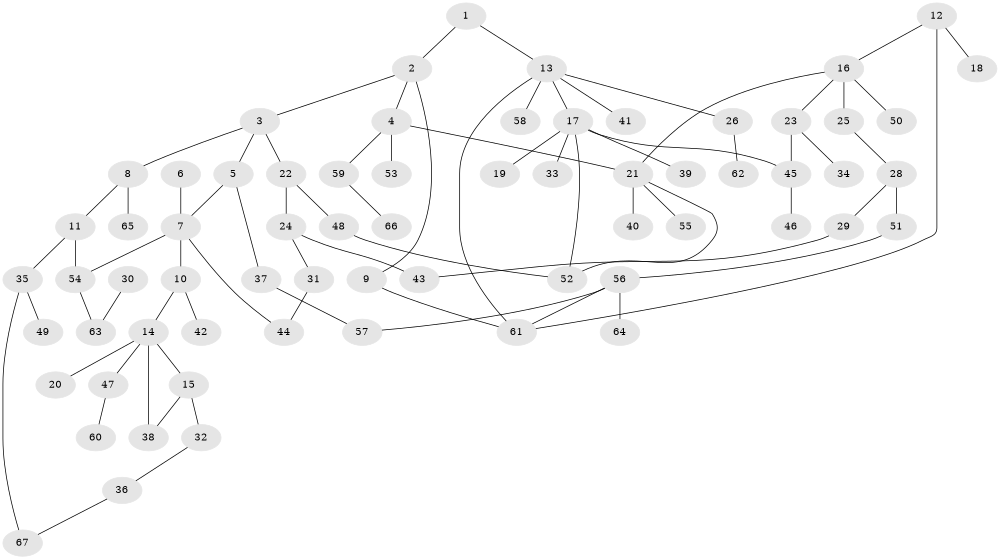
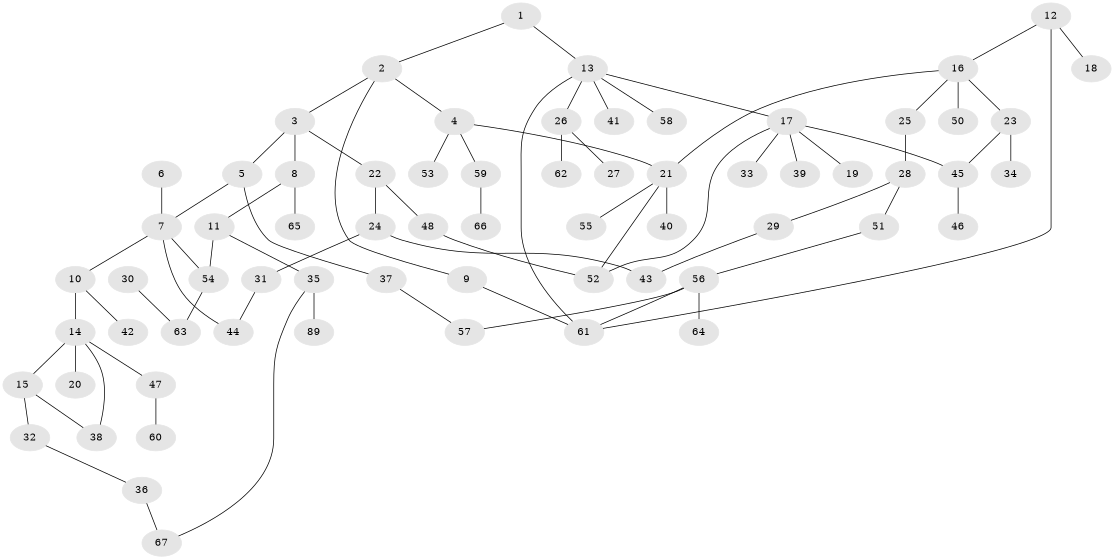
none -> (614, 174)
(43, 332) -> (314, 332)
